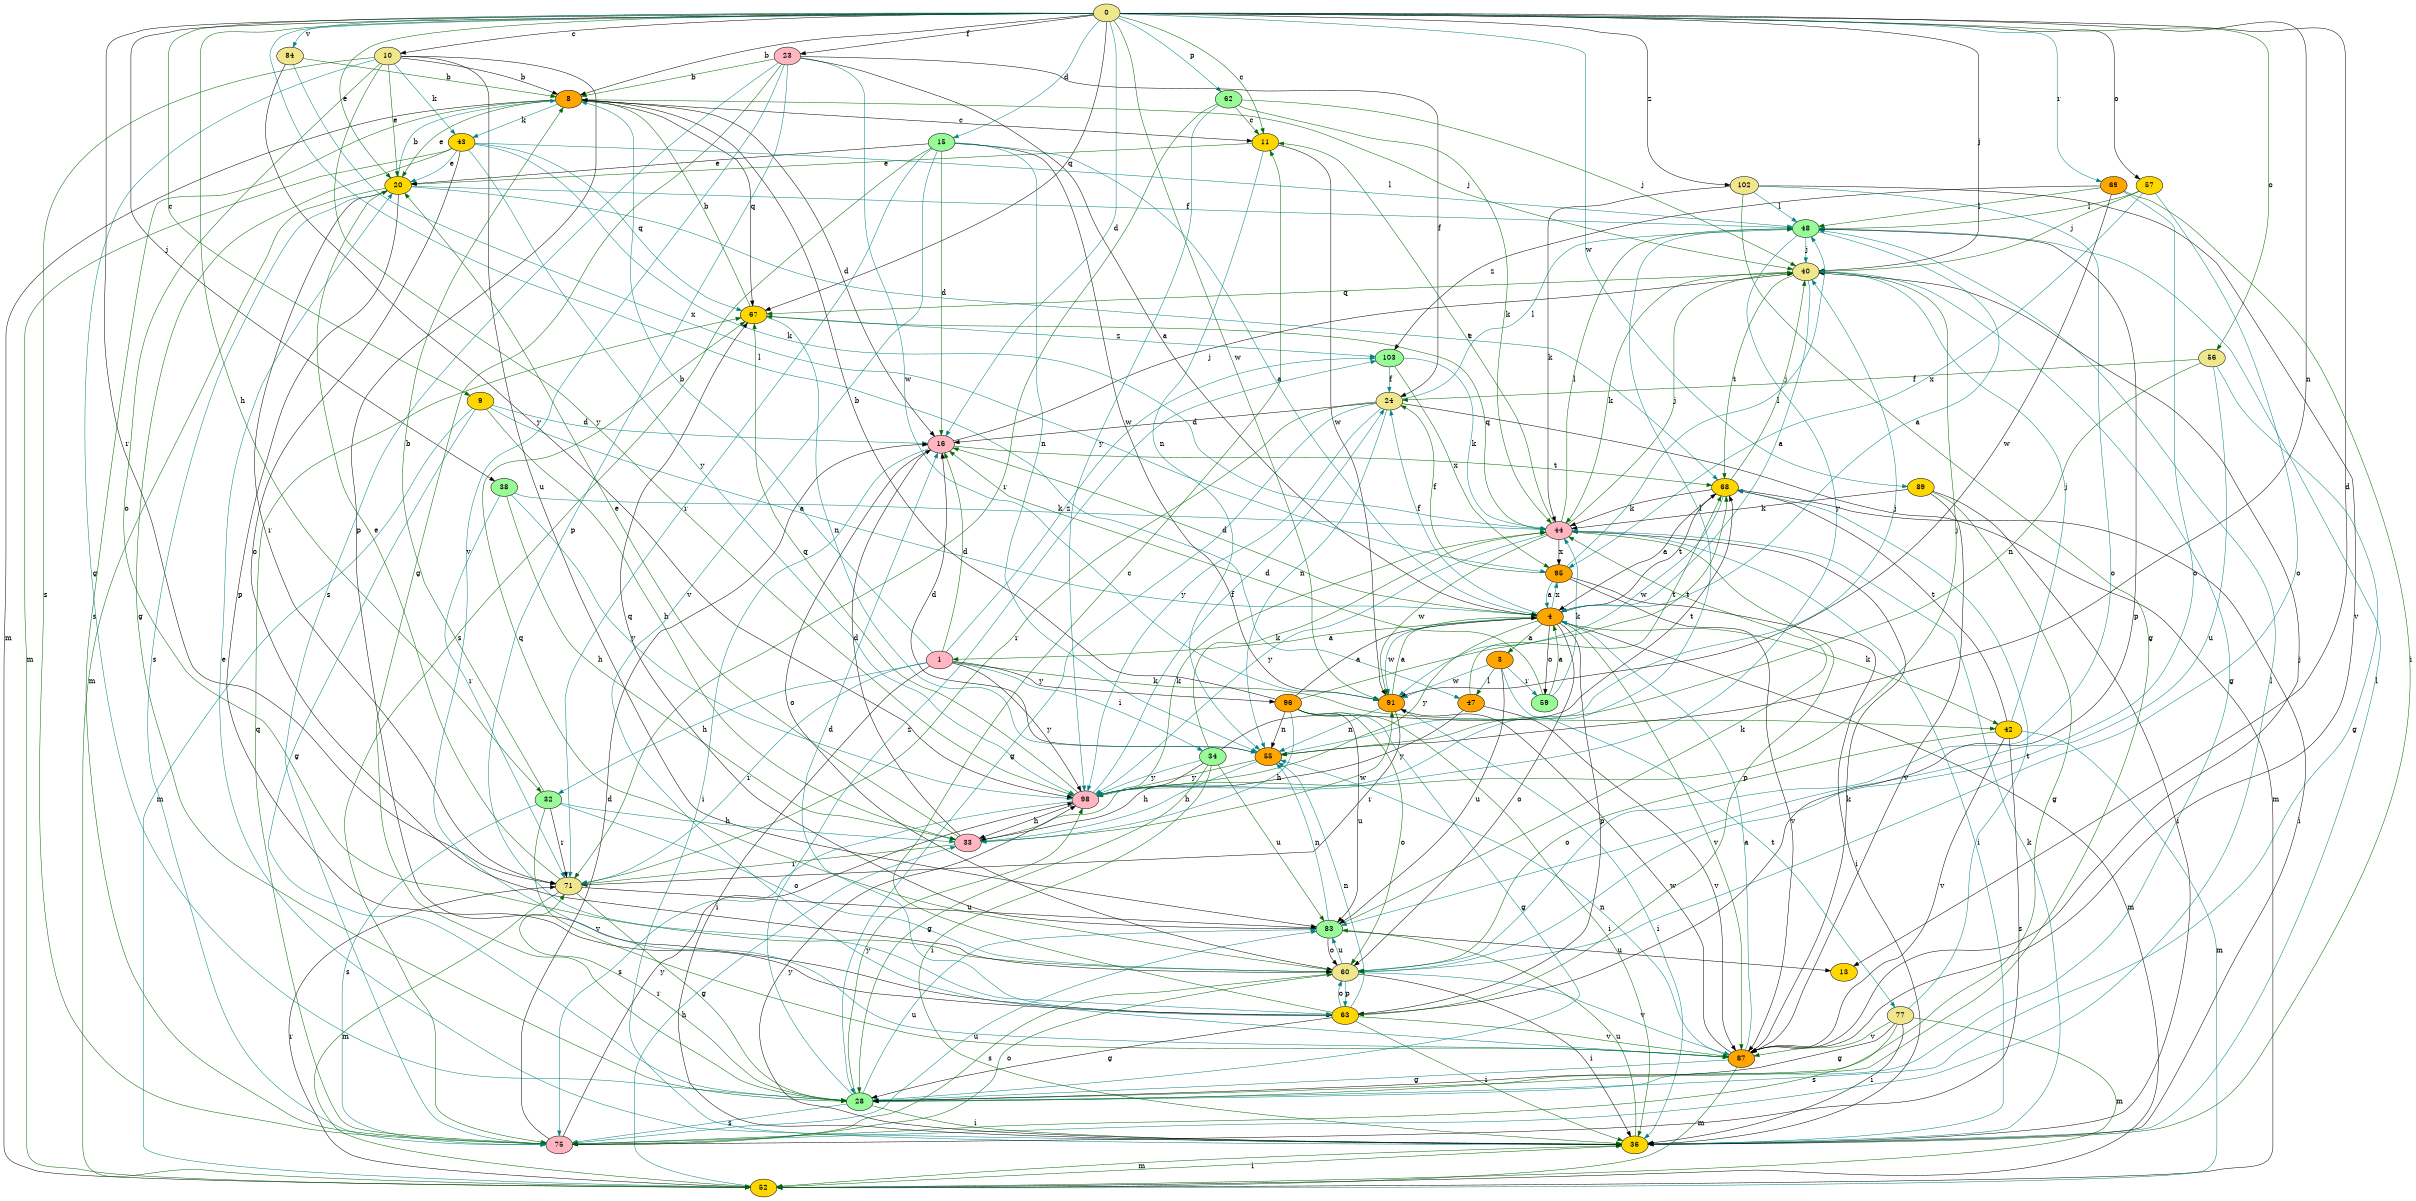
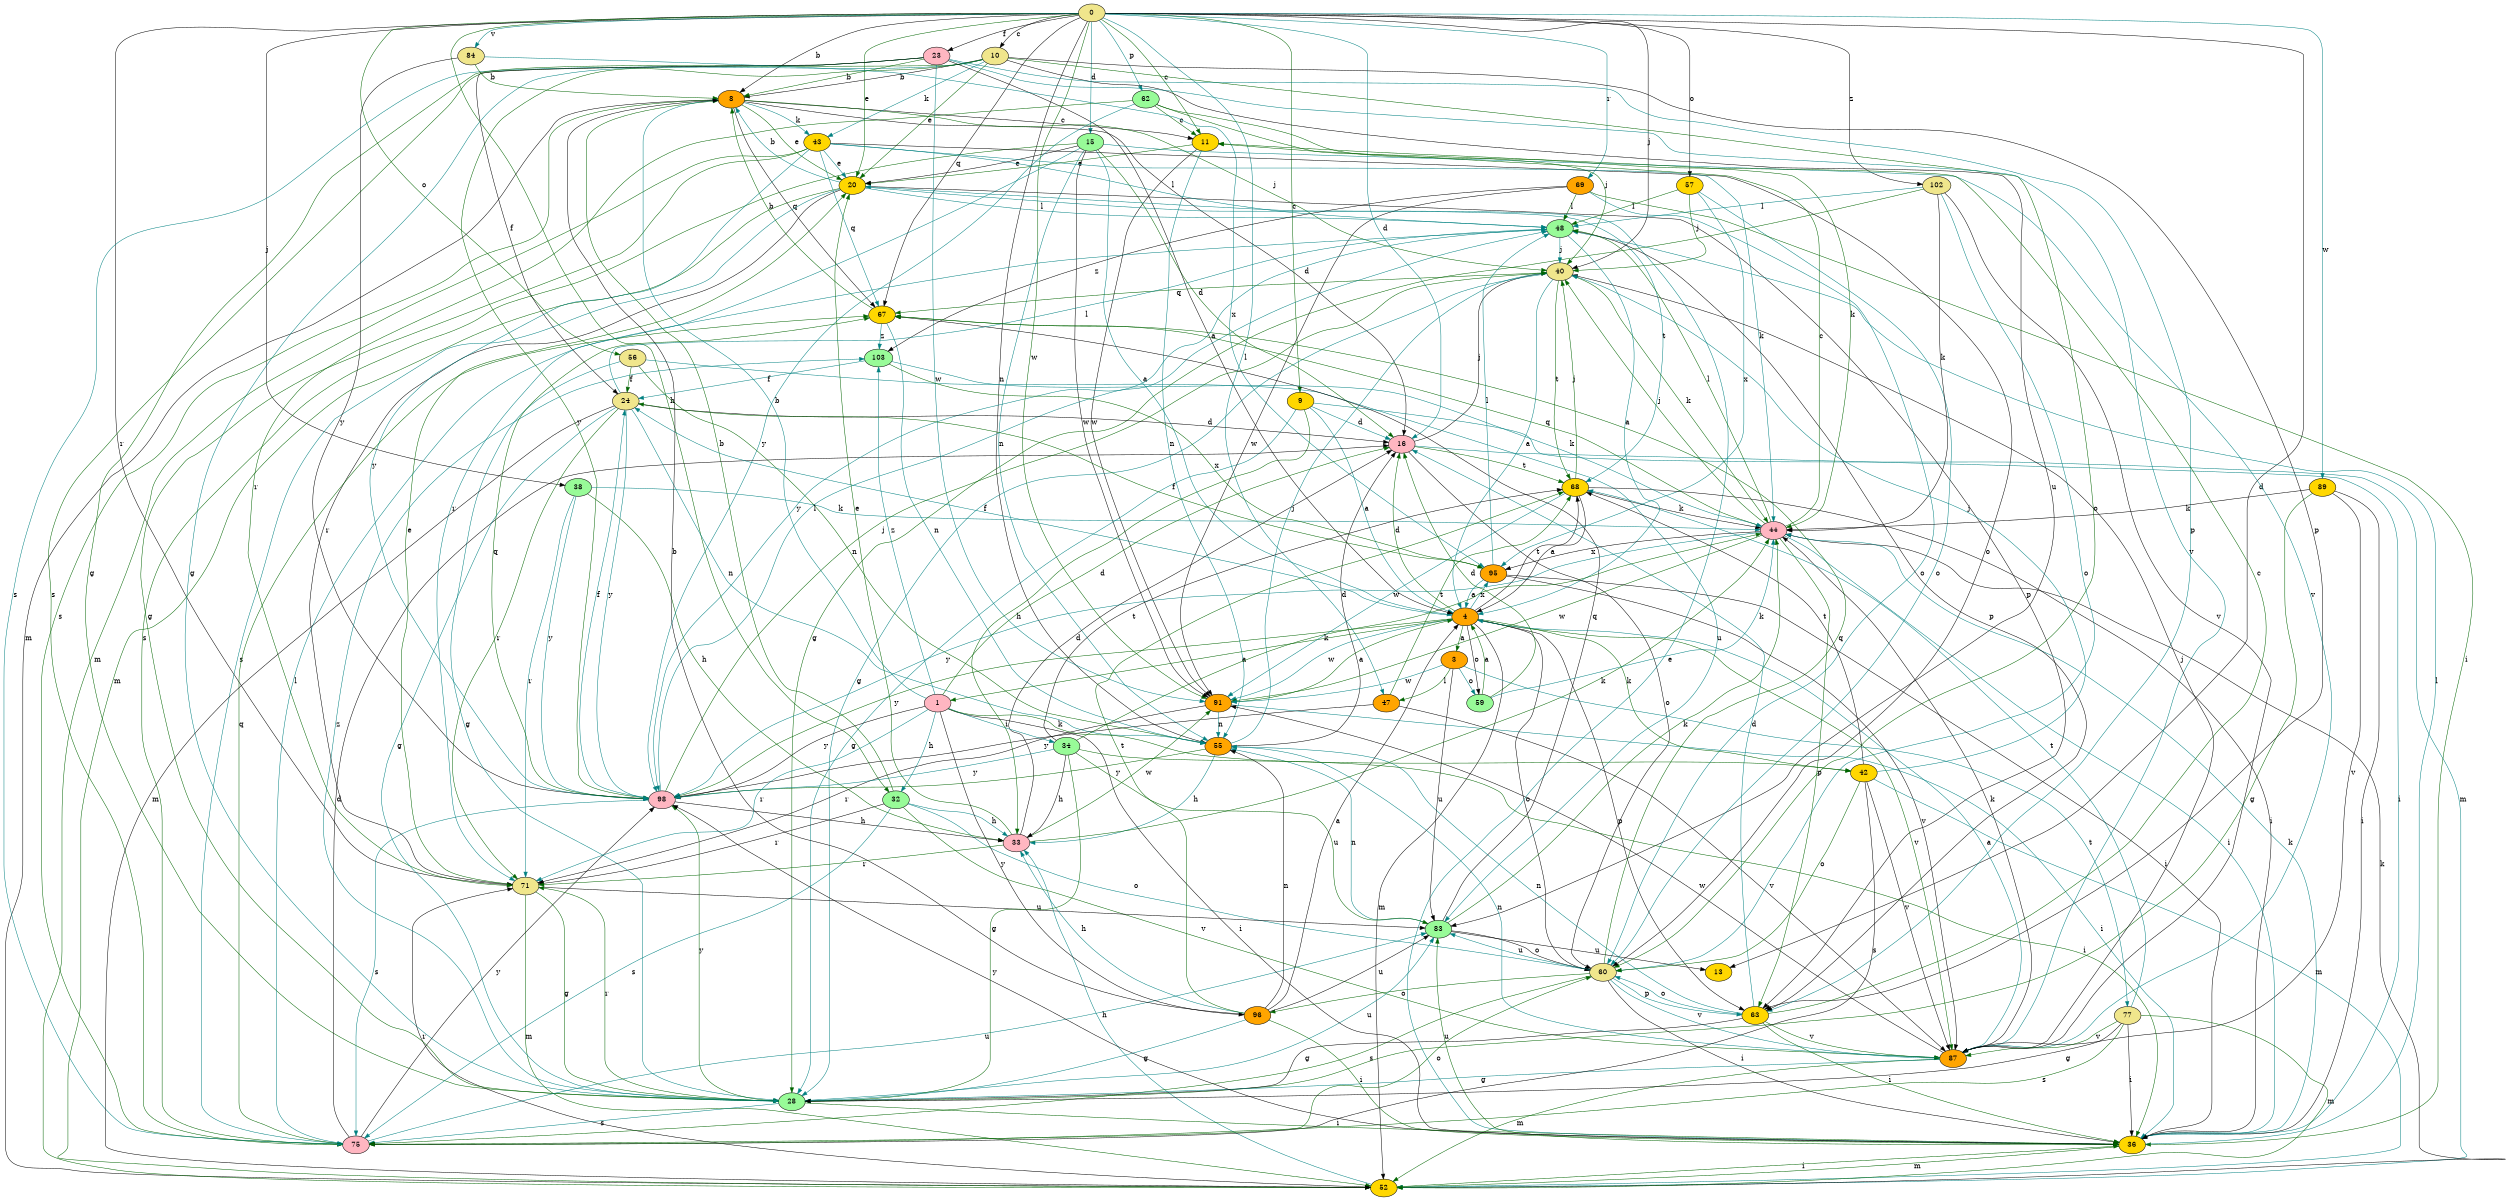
(1188, 207) -> (1042, 207)
(1527, 682) -> (1471, 682)
(1402, 807) -> (1432, 987)
none -> (2503, 1159)
